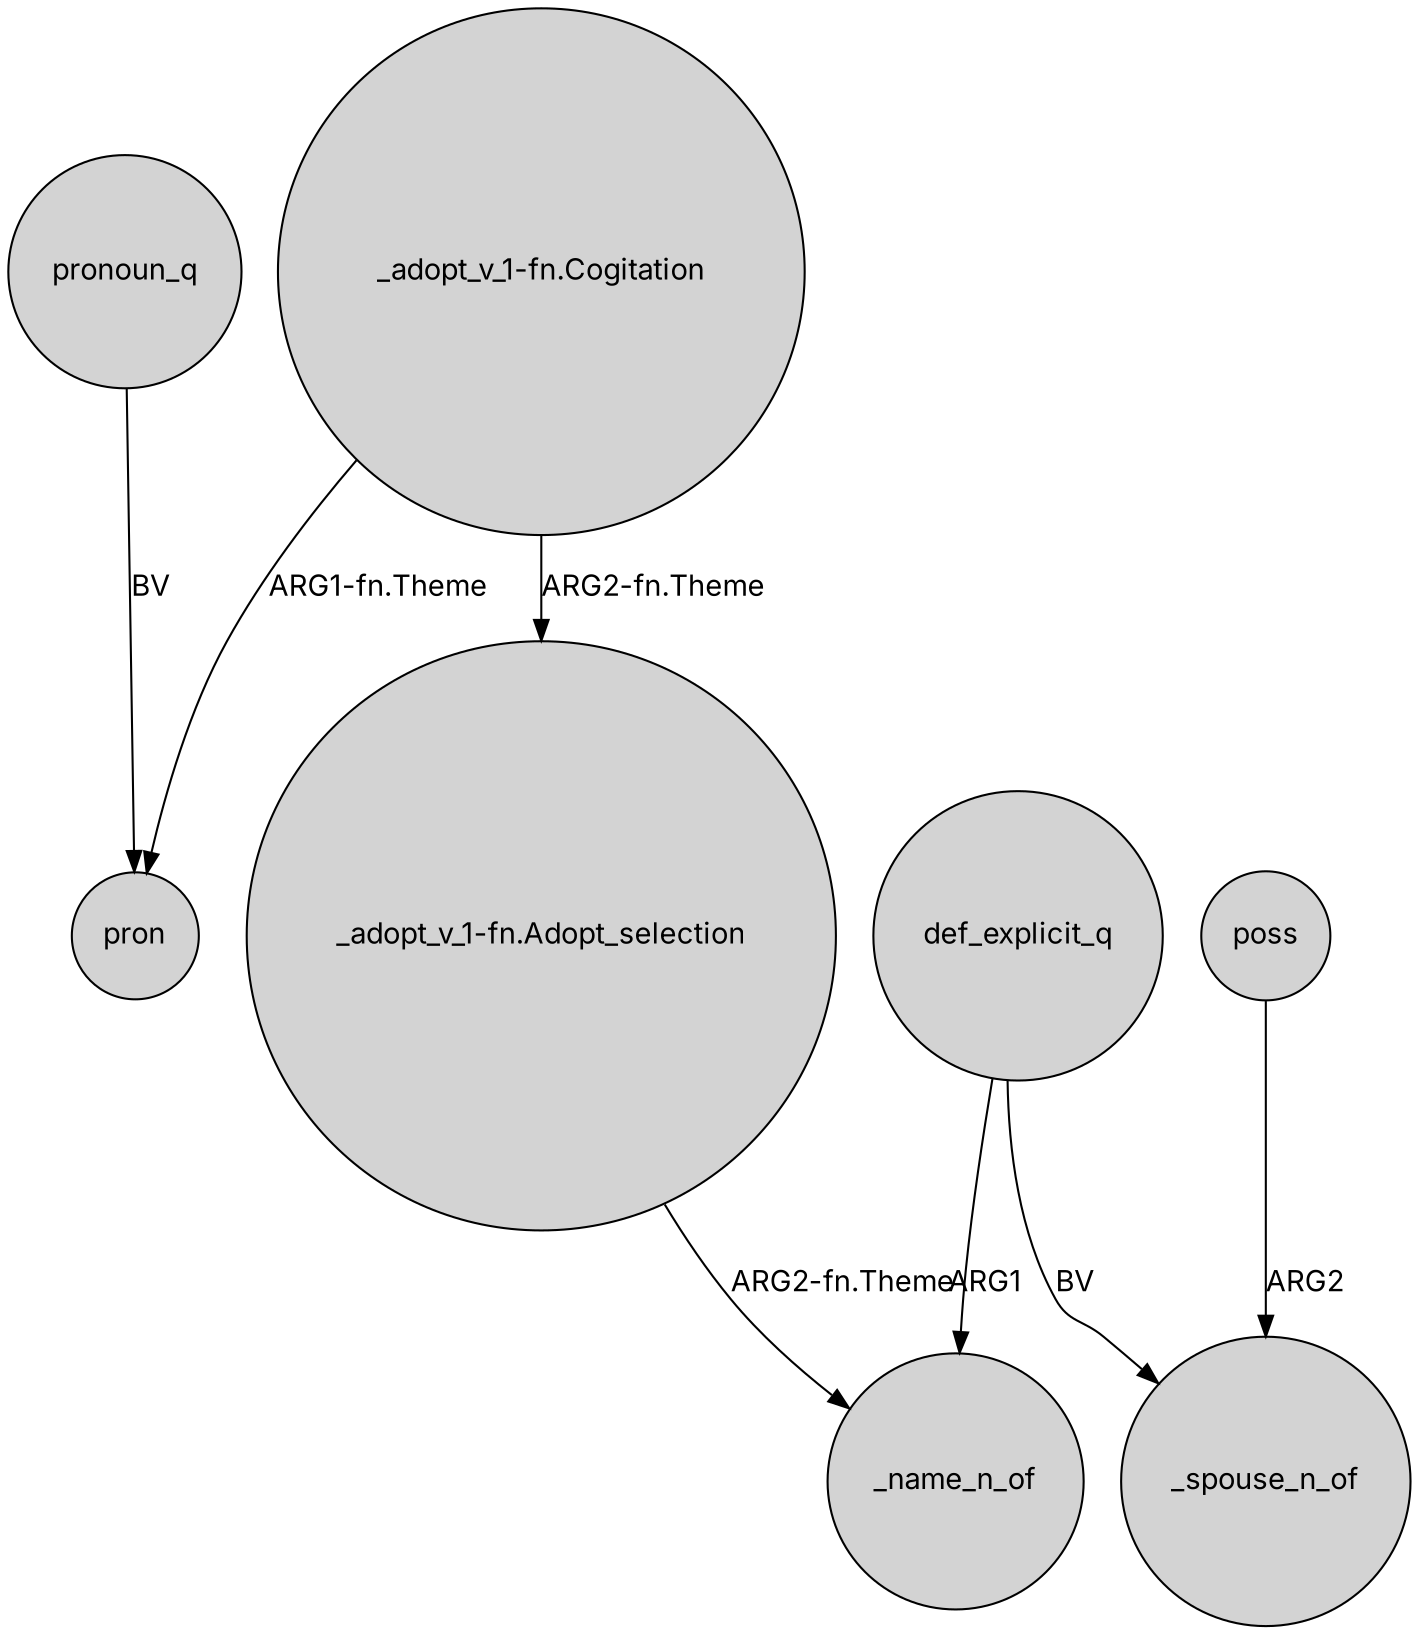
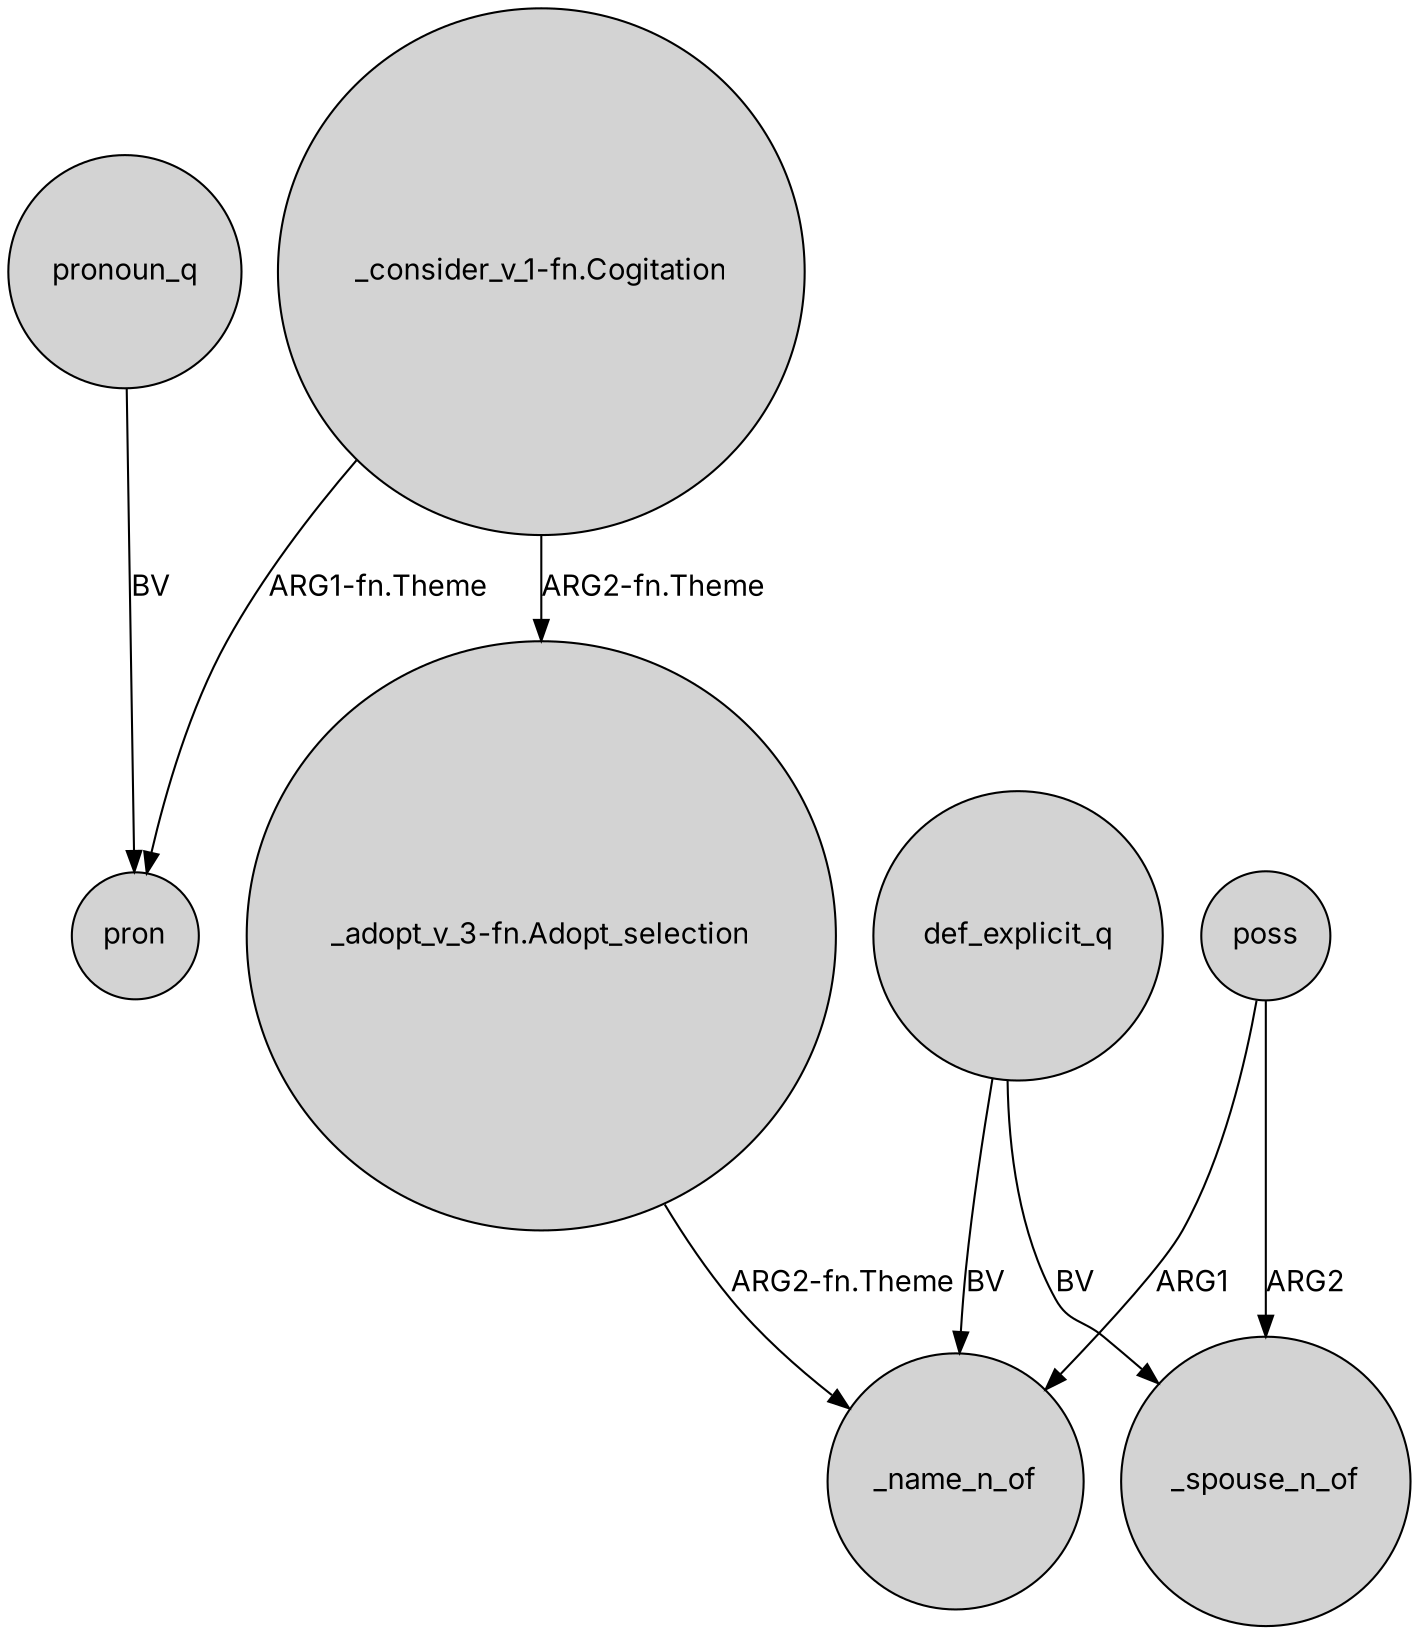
(541, 272) -> (541, 272)
(541, 936) -> (541, 936)
none -> (1195, 1206)
(986, 1284) -> (986, 1284)
